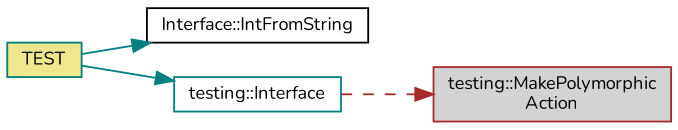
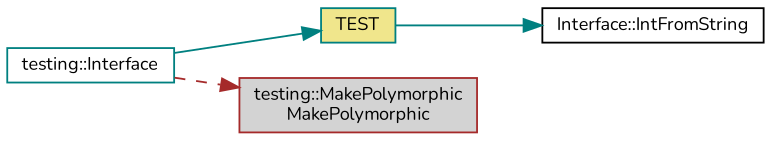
(119, 72) -> (239, 43)
(552, 94) -> (358, 105)
